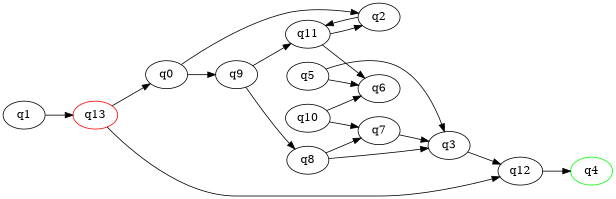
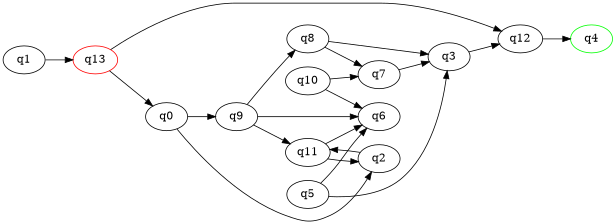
none -> (304, 117)
